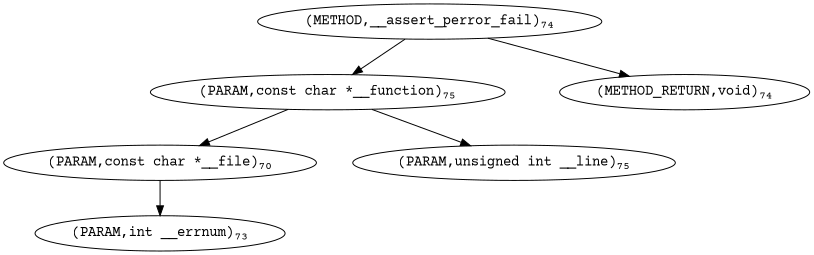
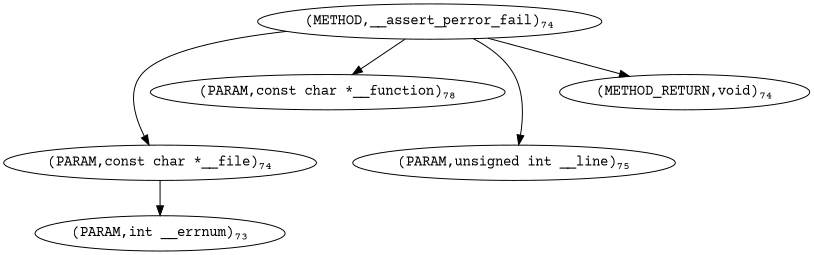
(449, 91) -> (449, 91)
(248, 126) -> (179, 53)
(417, 126) -> (516, 78)
(265, 161) -> (265, 161)
